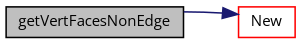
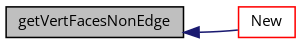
(203, 12) -> (219, 32)
